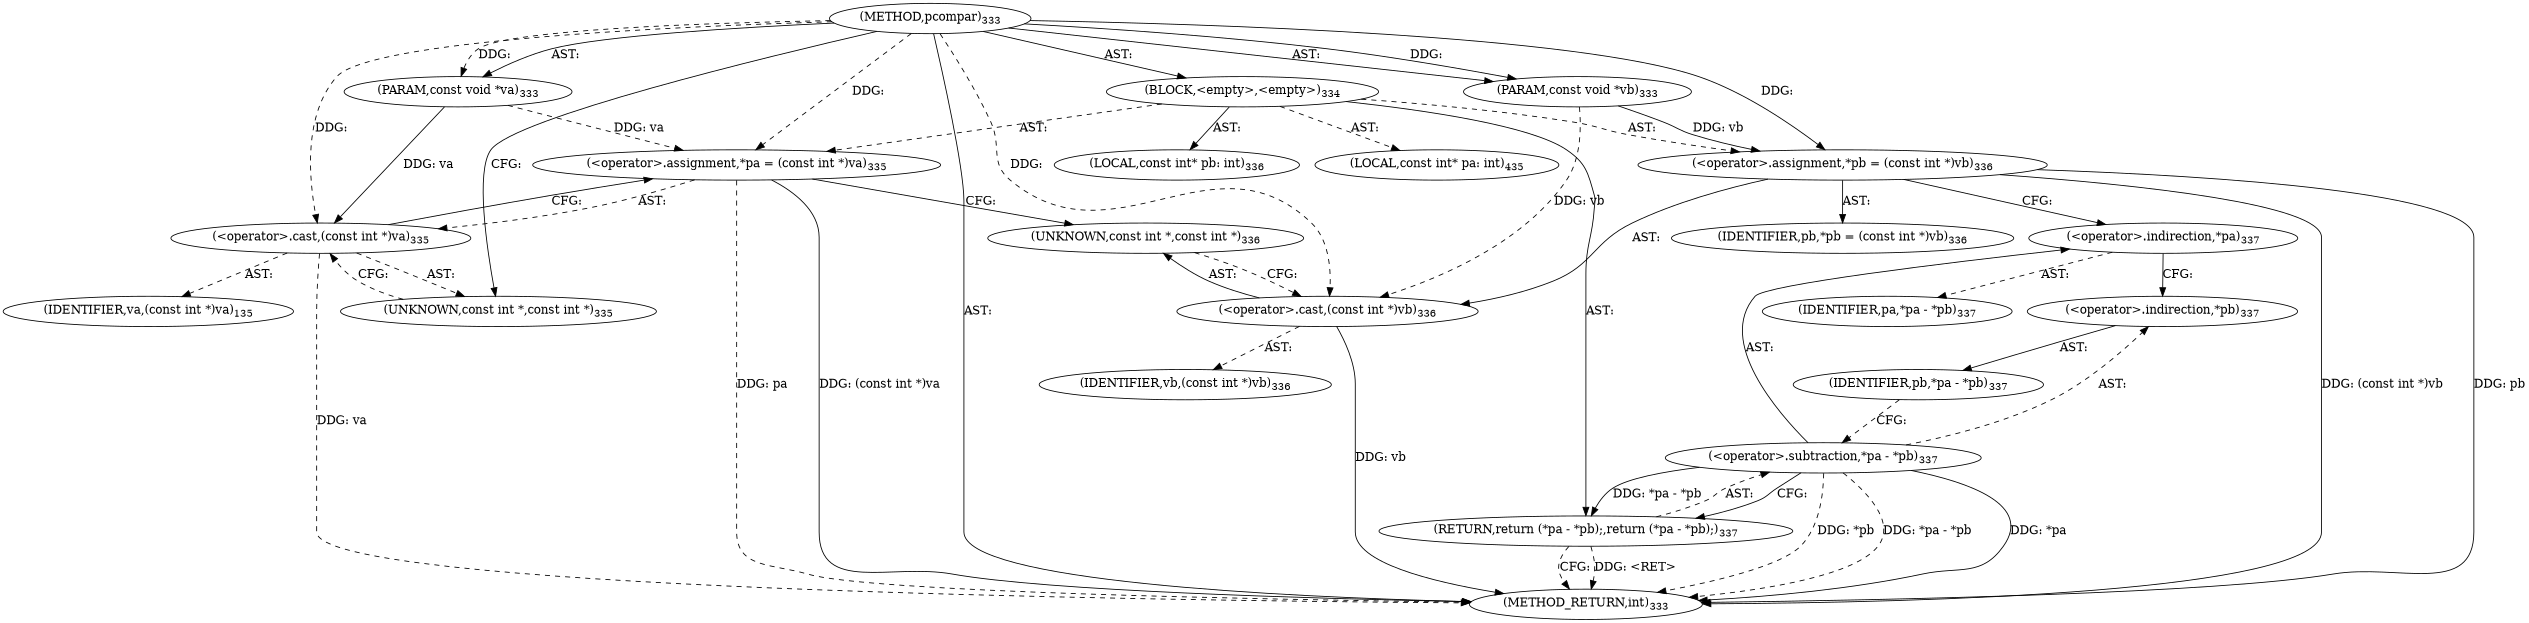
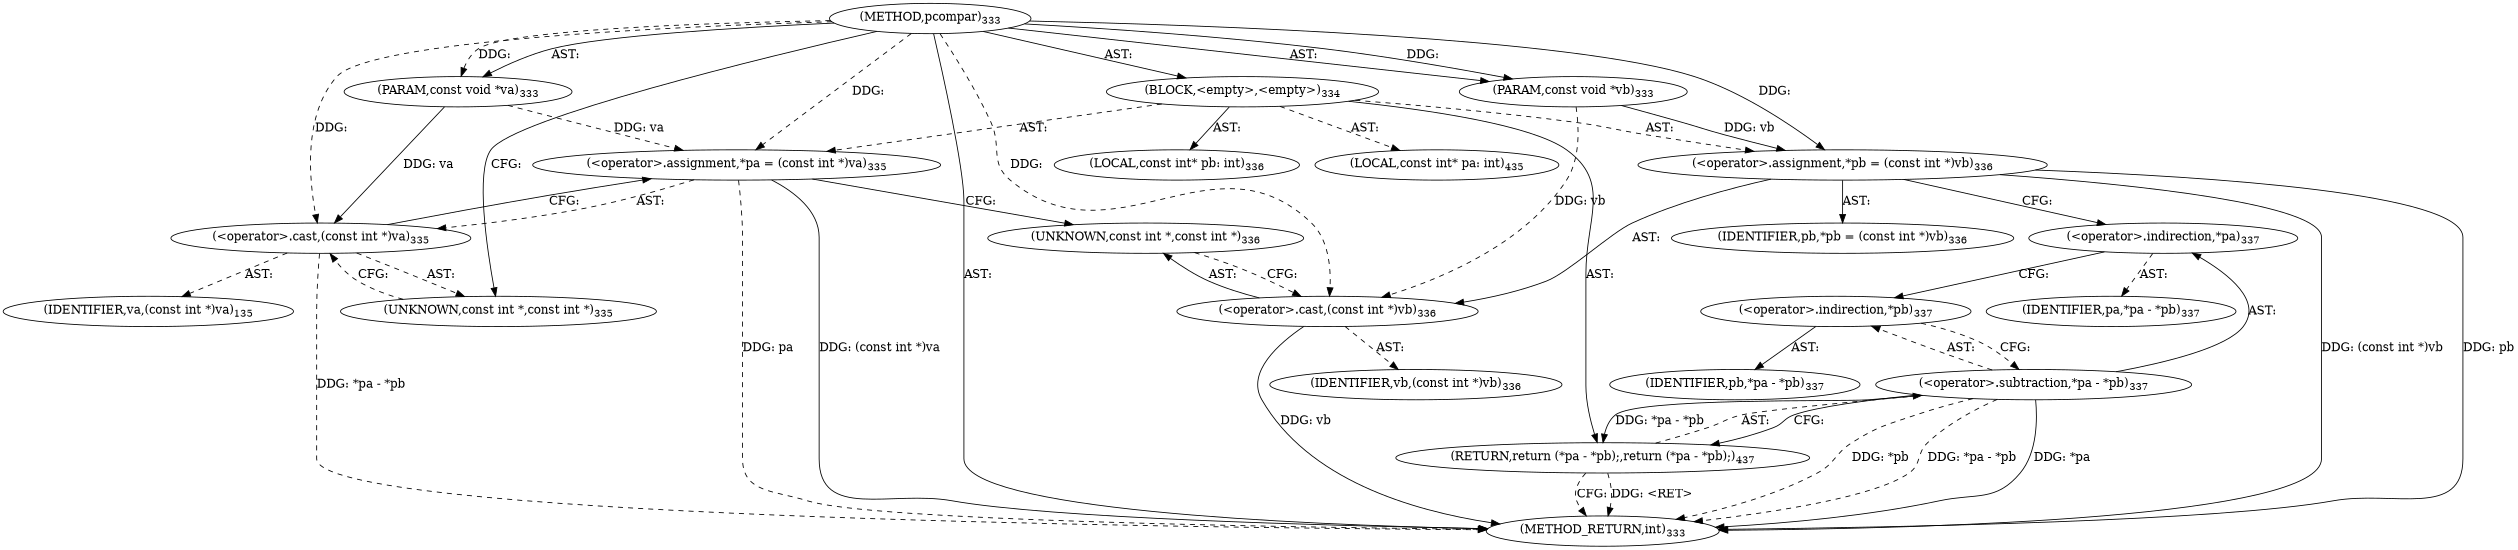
(1874, 419) -> (1969, 338)
(342, 421) -> (361, 385)
(1729, 530) -> (1745, 457)
